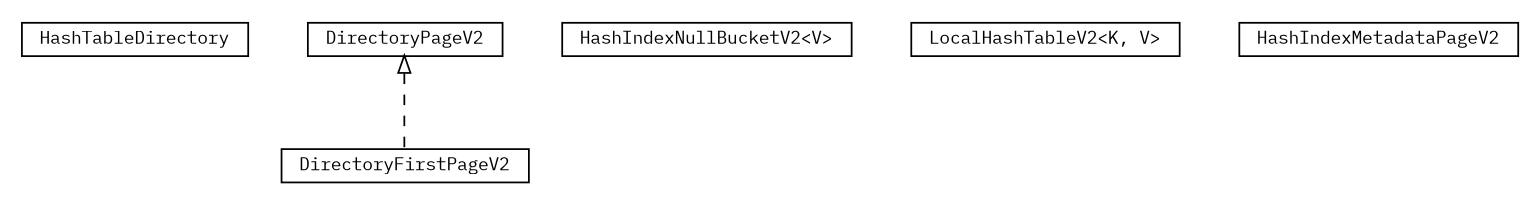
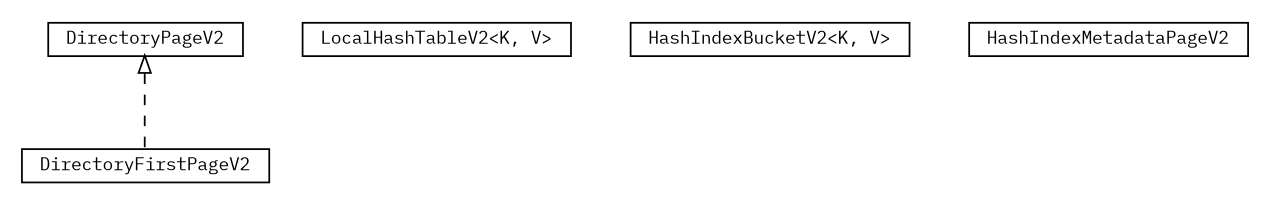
(134, 39) -> none
(706, 39) -> none
none -> (769, 39)
